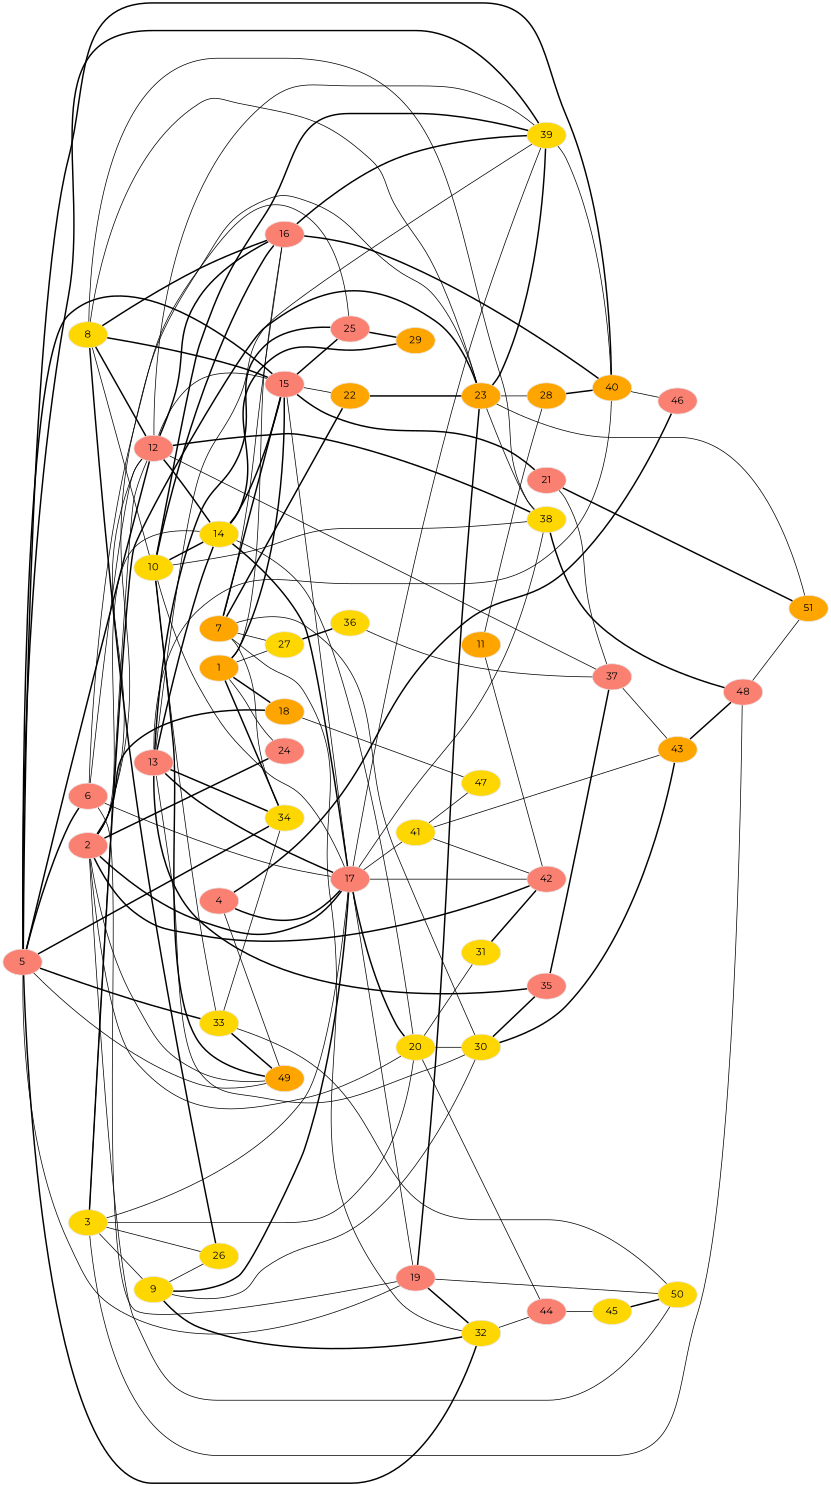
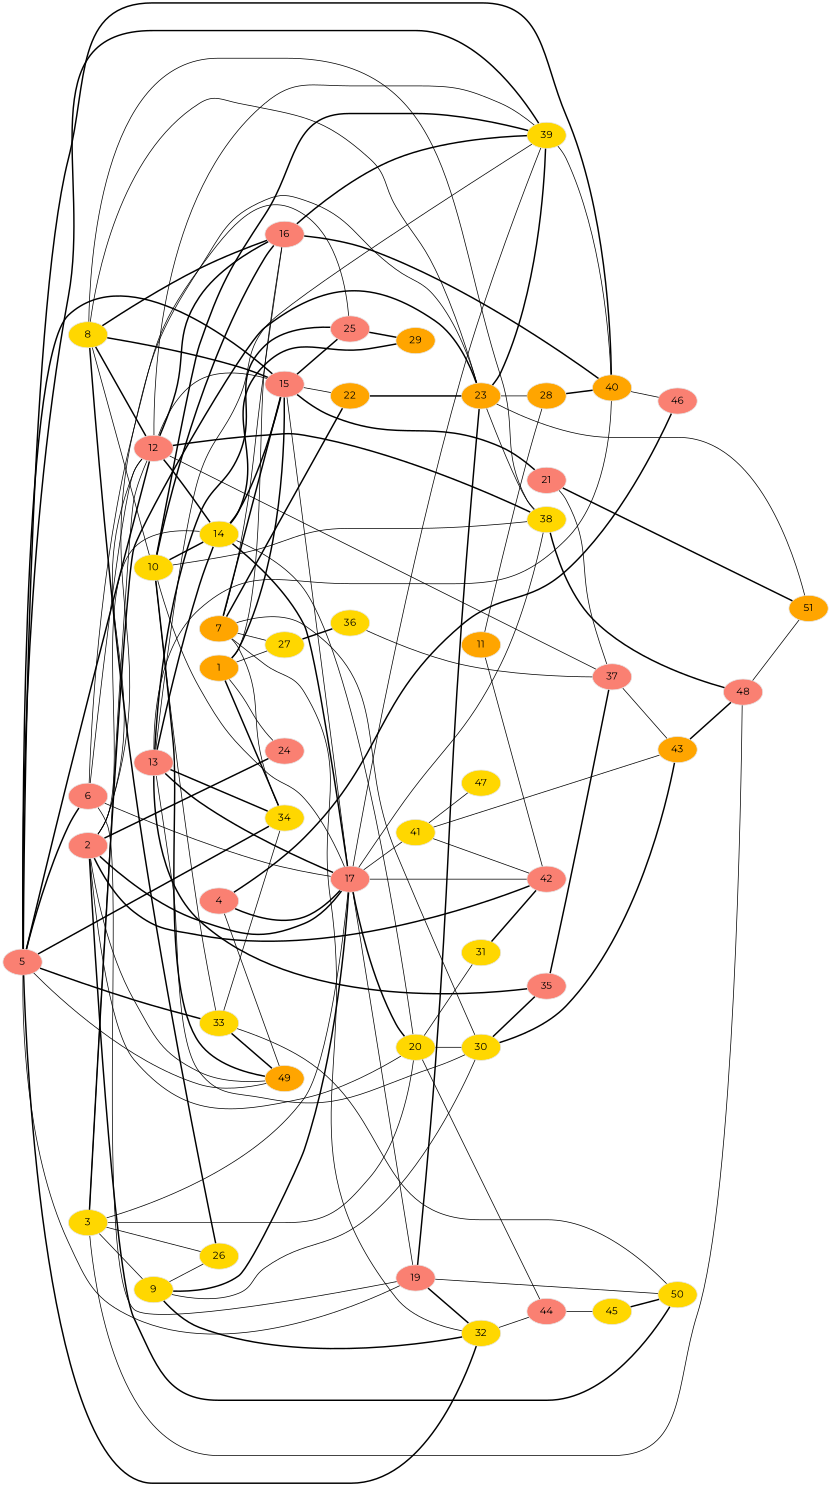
(285, 712) -> none
(172, 1384) -> (172, 1384)
